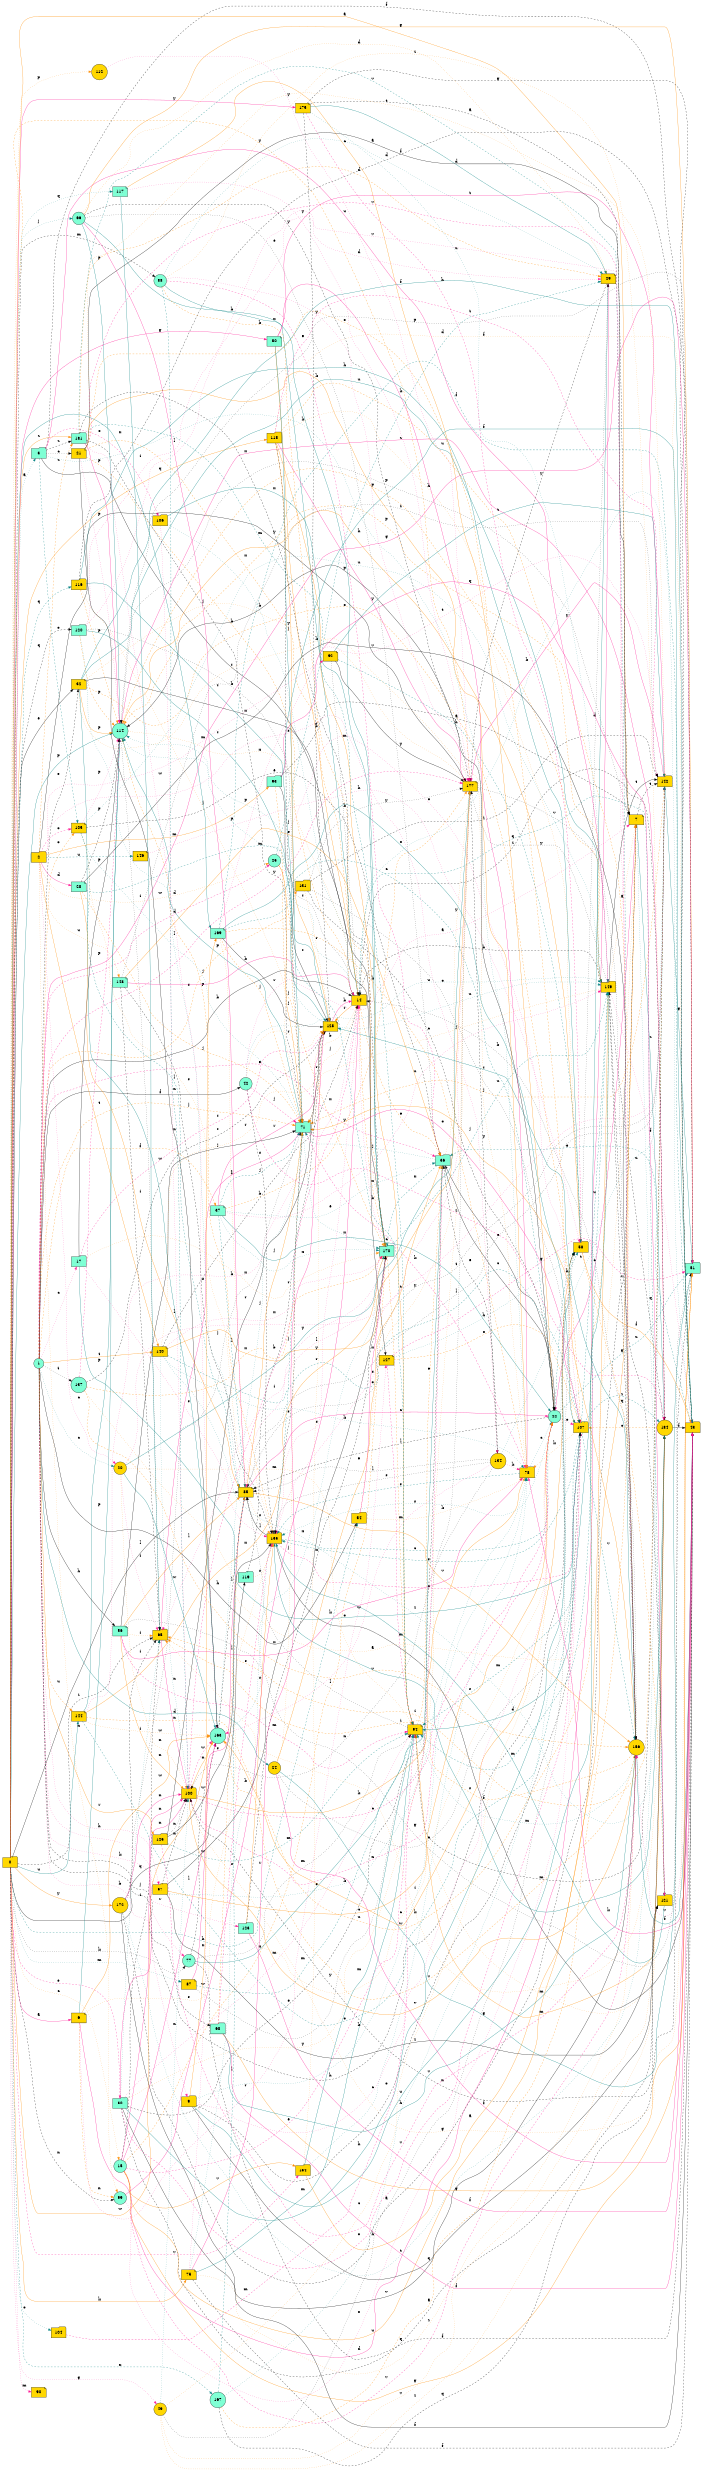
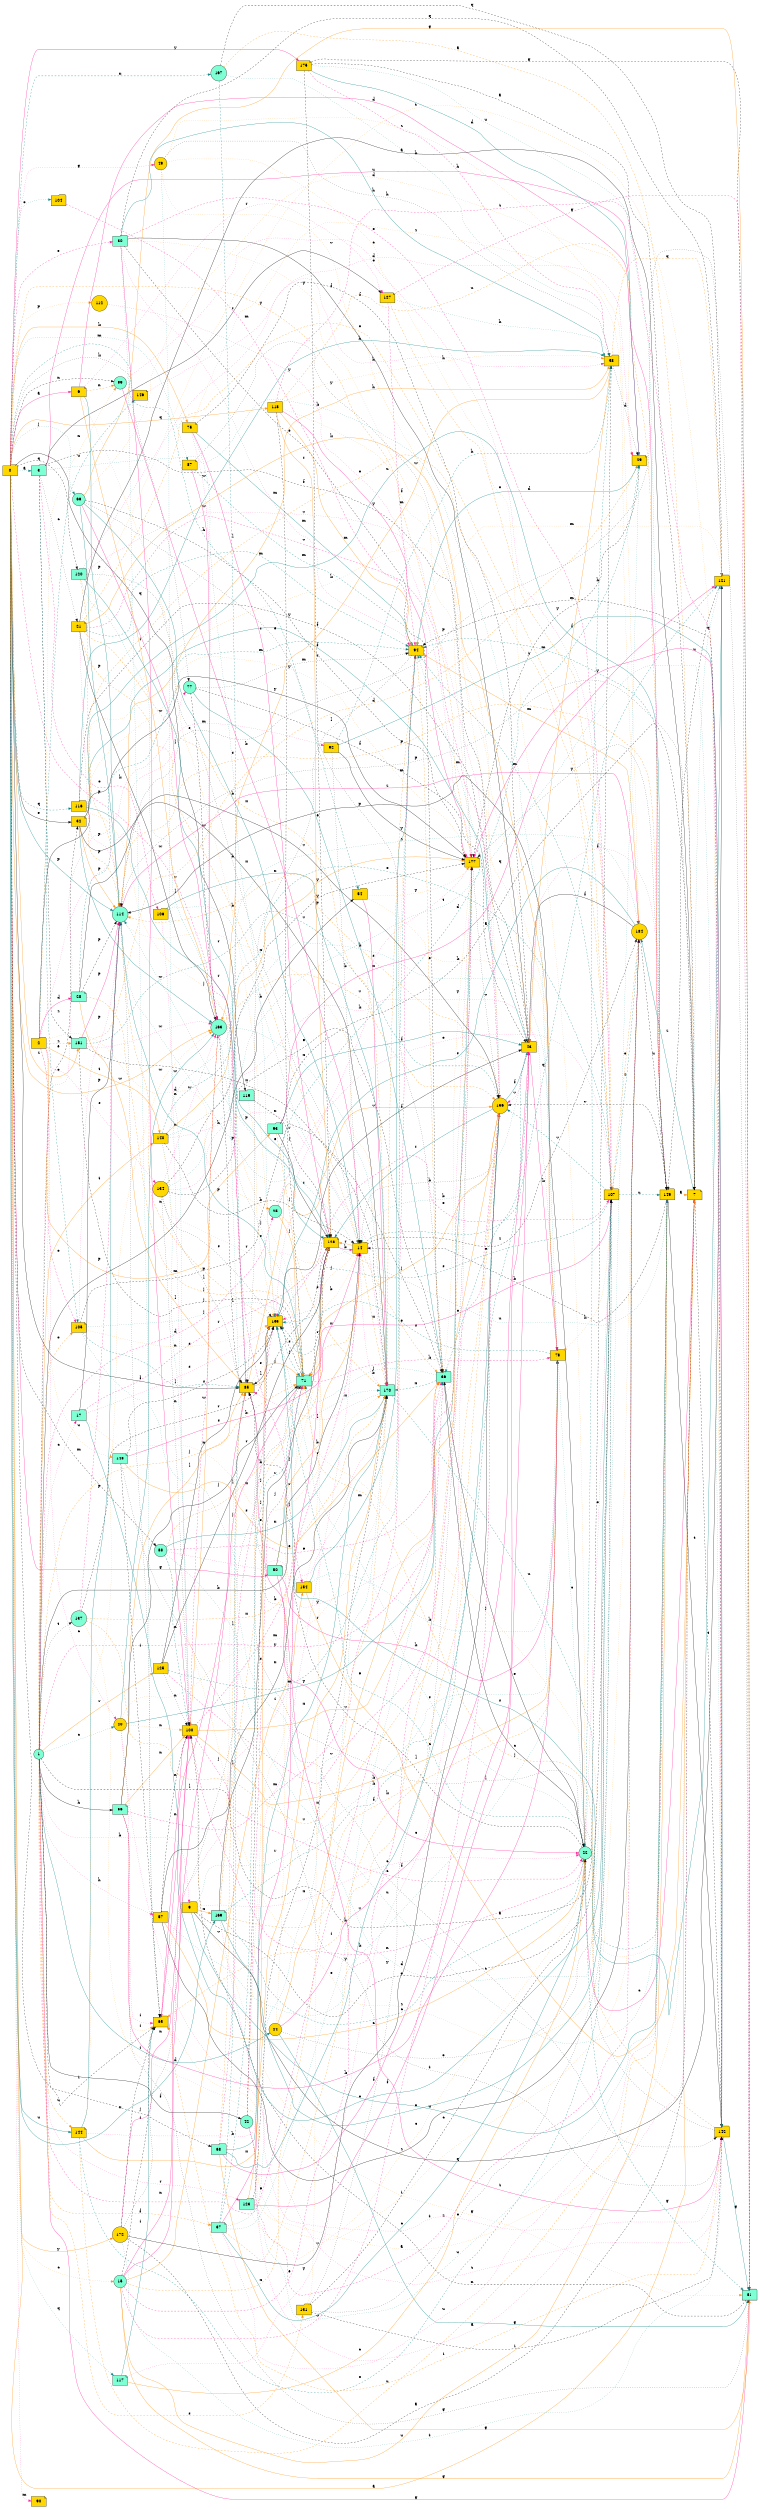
(481, 1104) -> (262, 968)
none -> (279, 1796)
